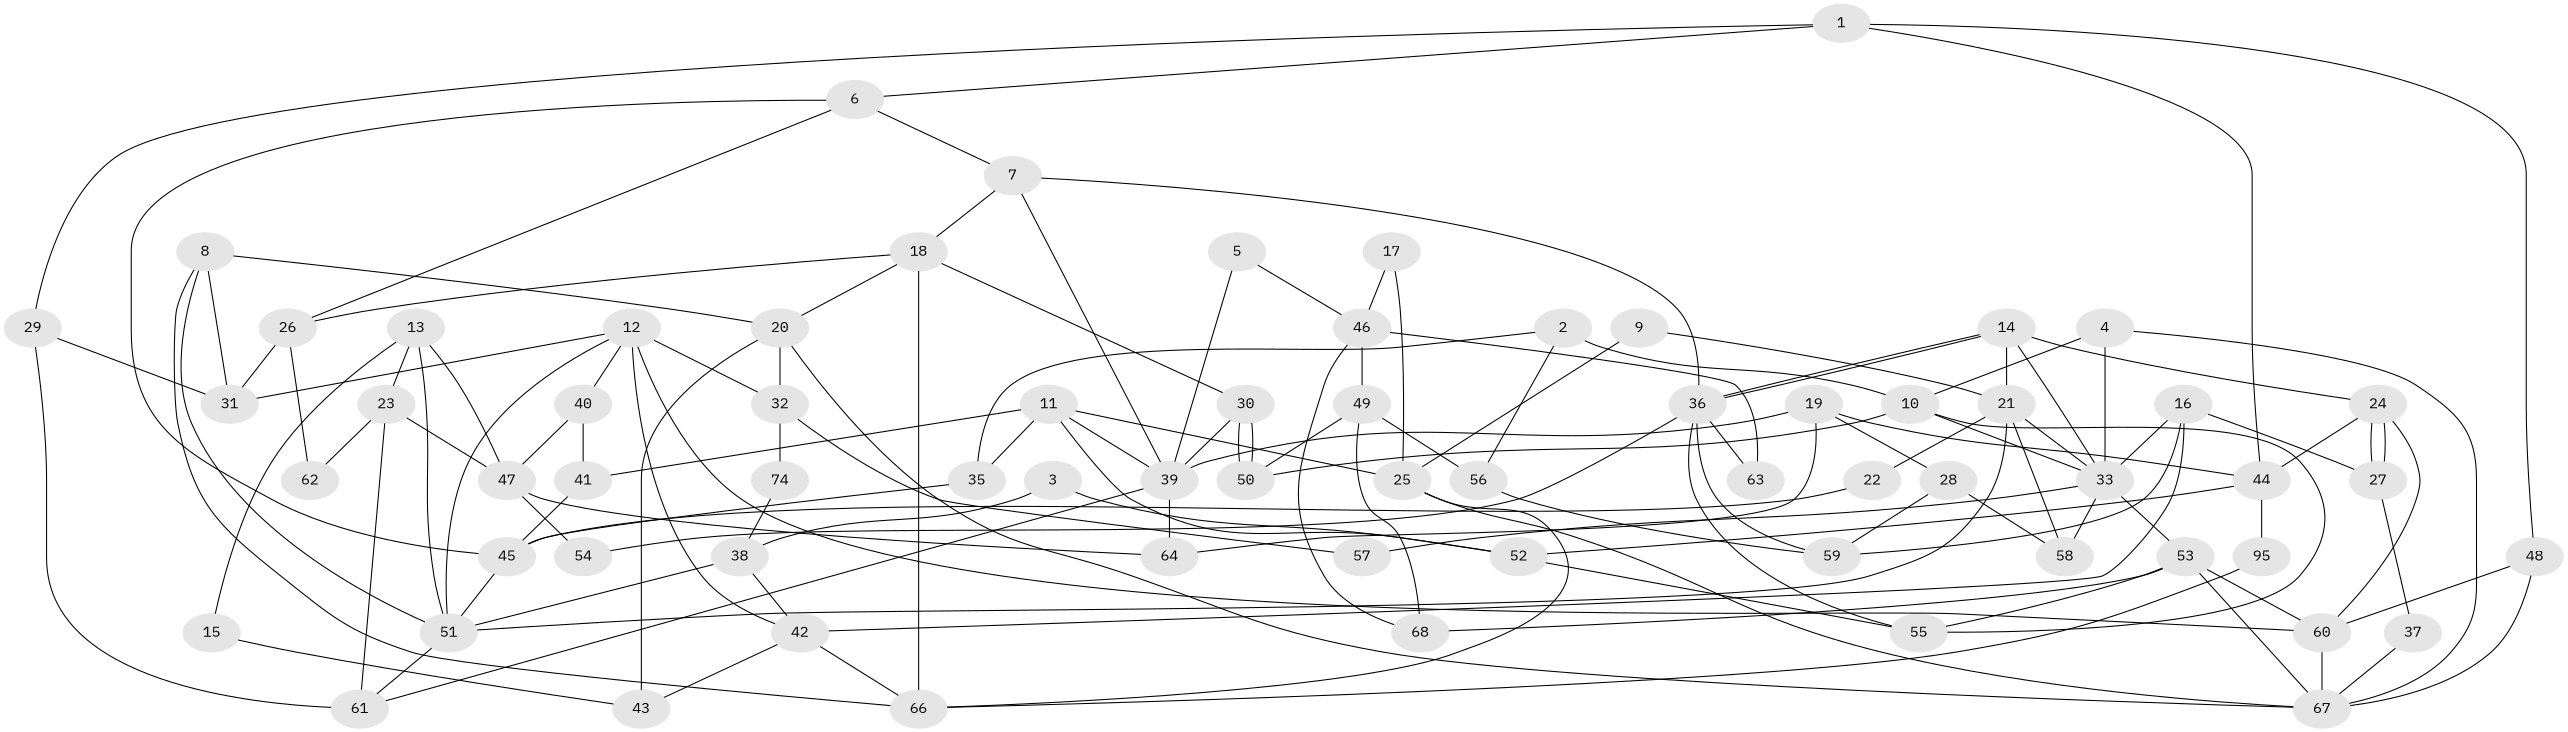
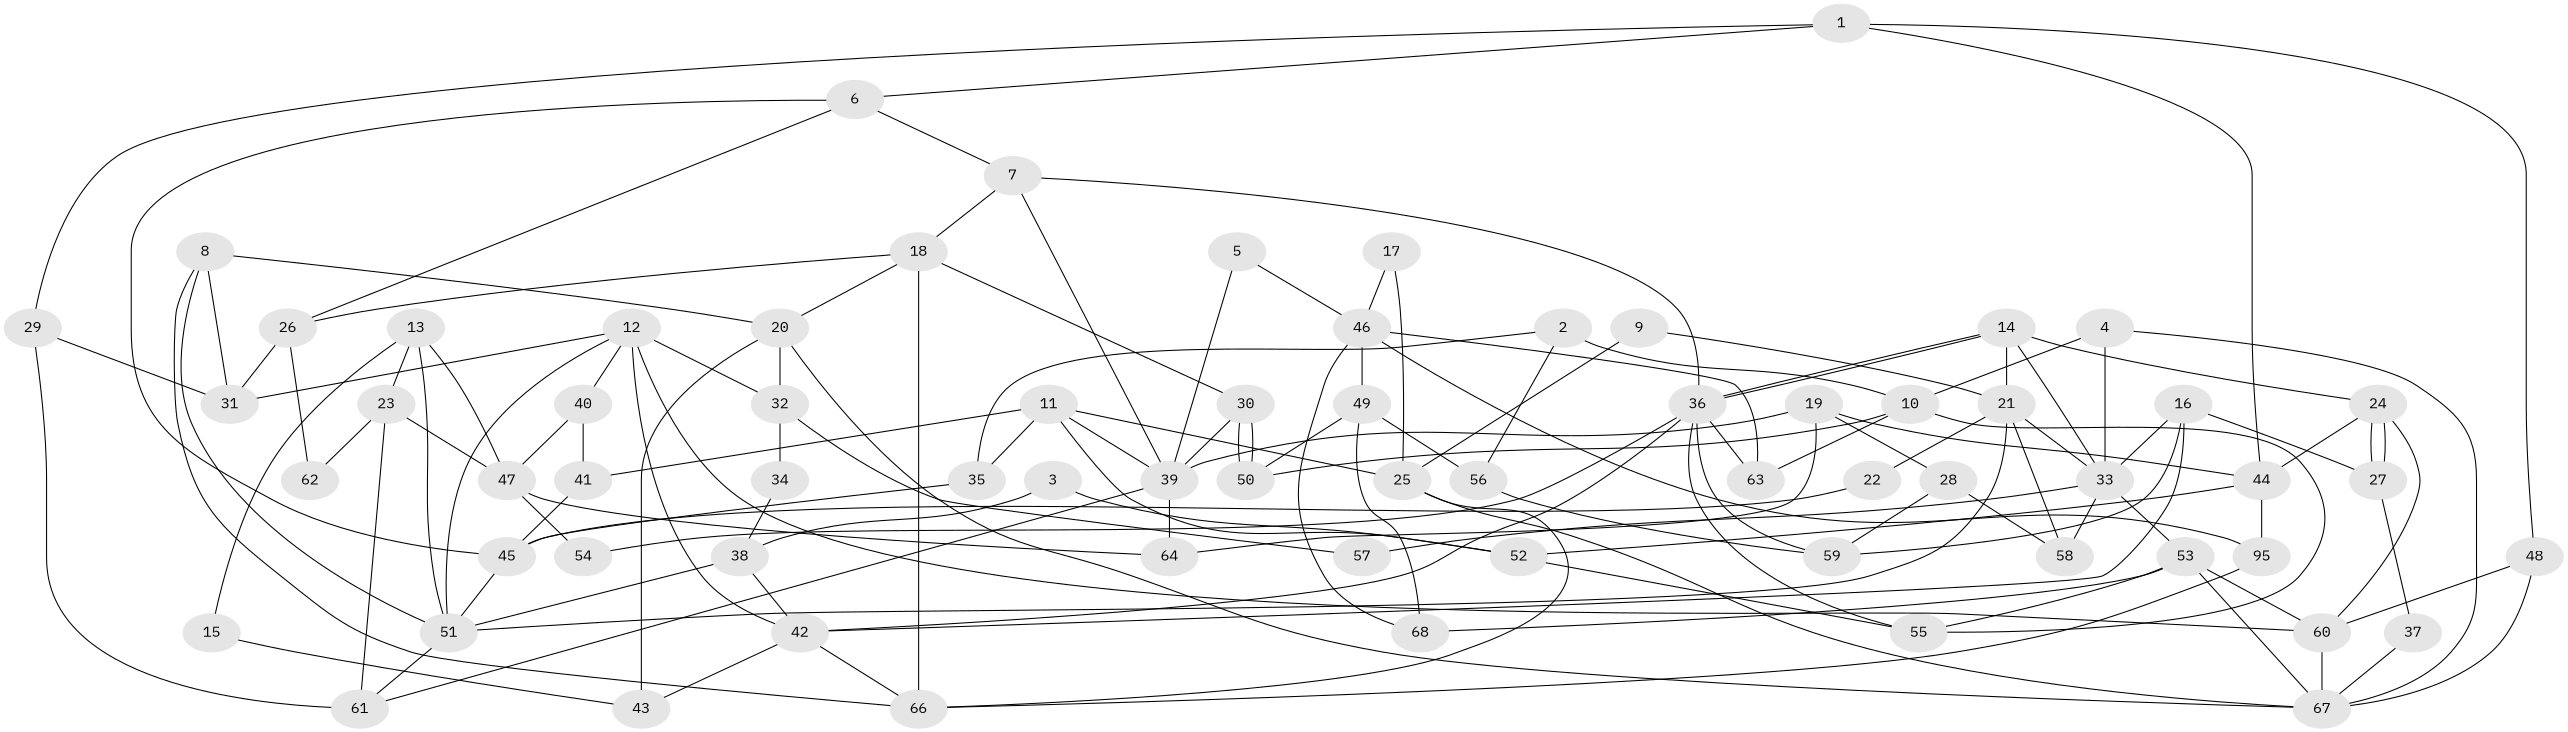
(1993, 437) -> (1833, 442)
(780, 480) -> (780, 480)
none -> (1839, 520)
none -> (1298, 594)
